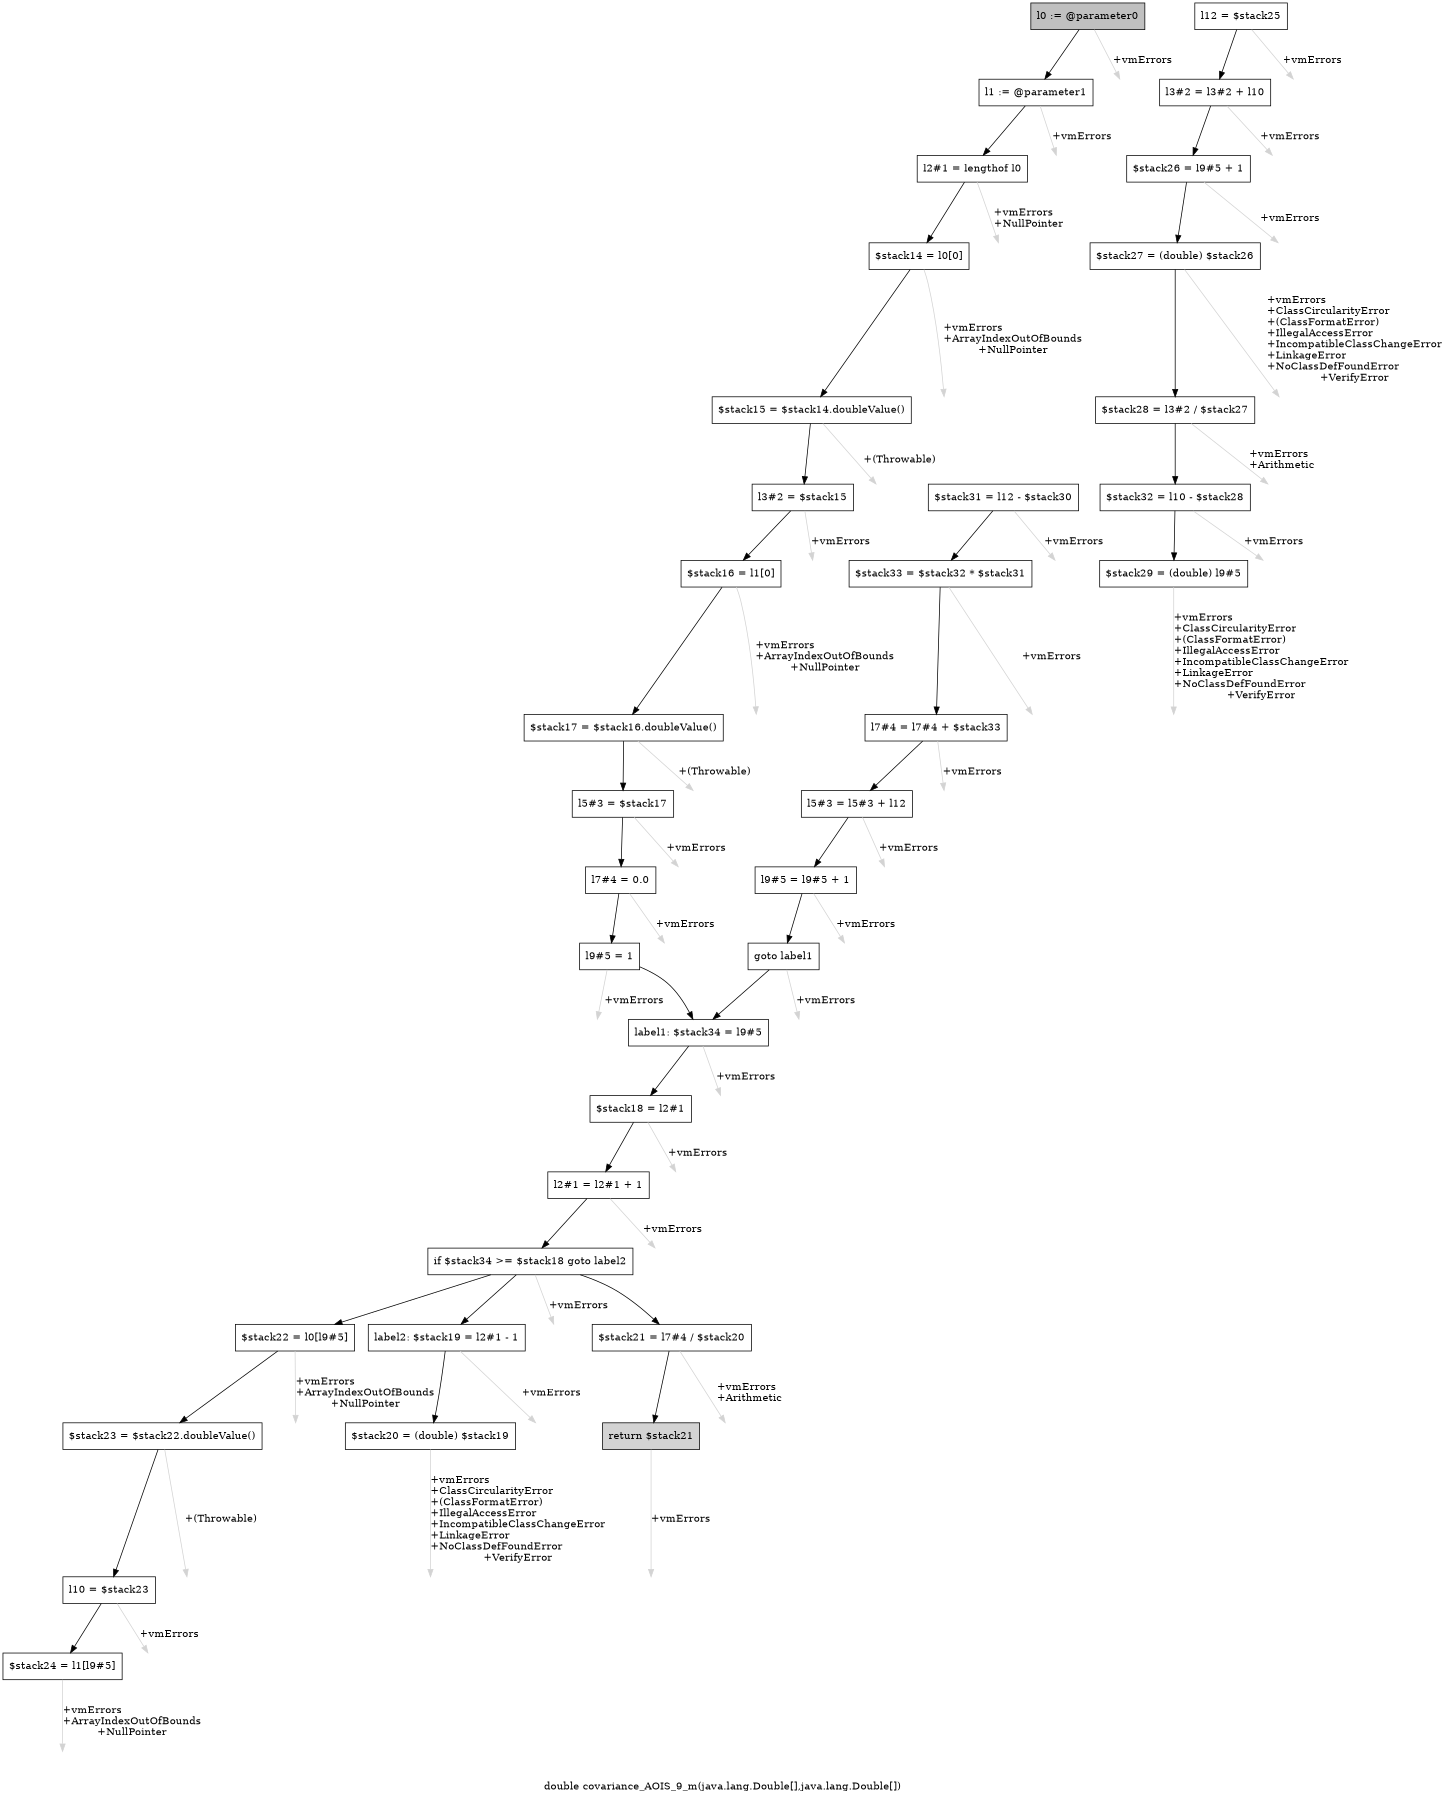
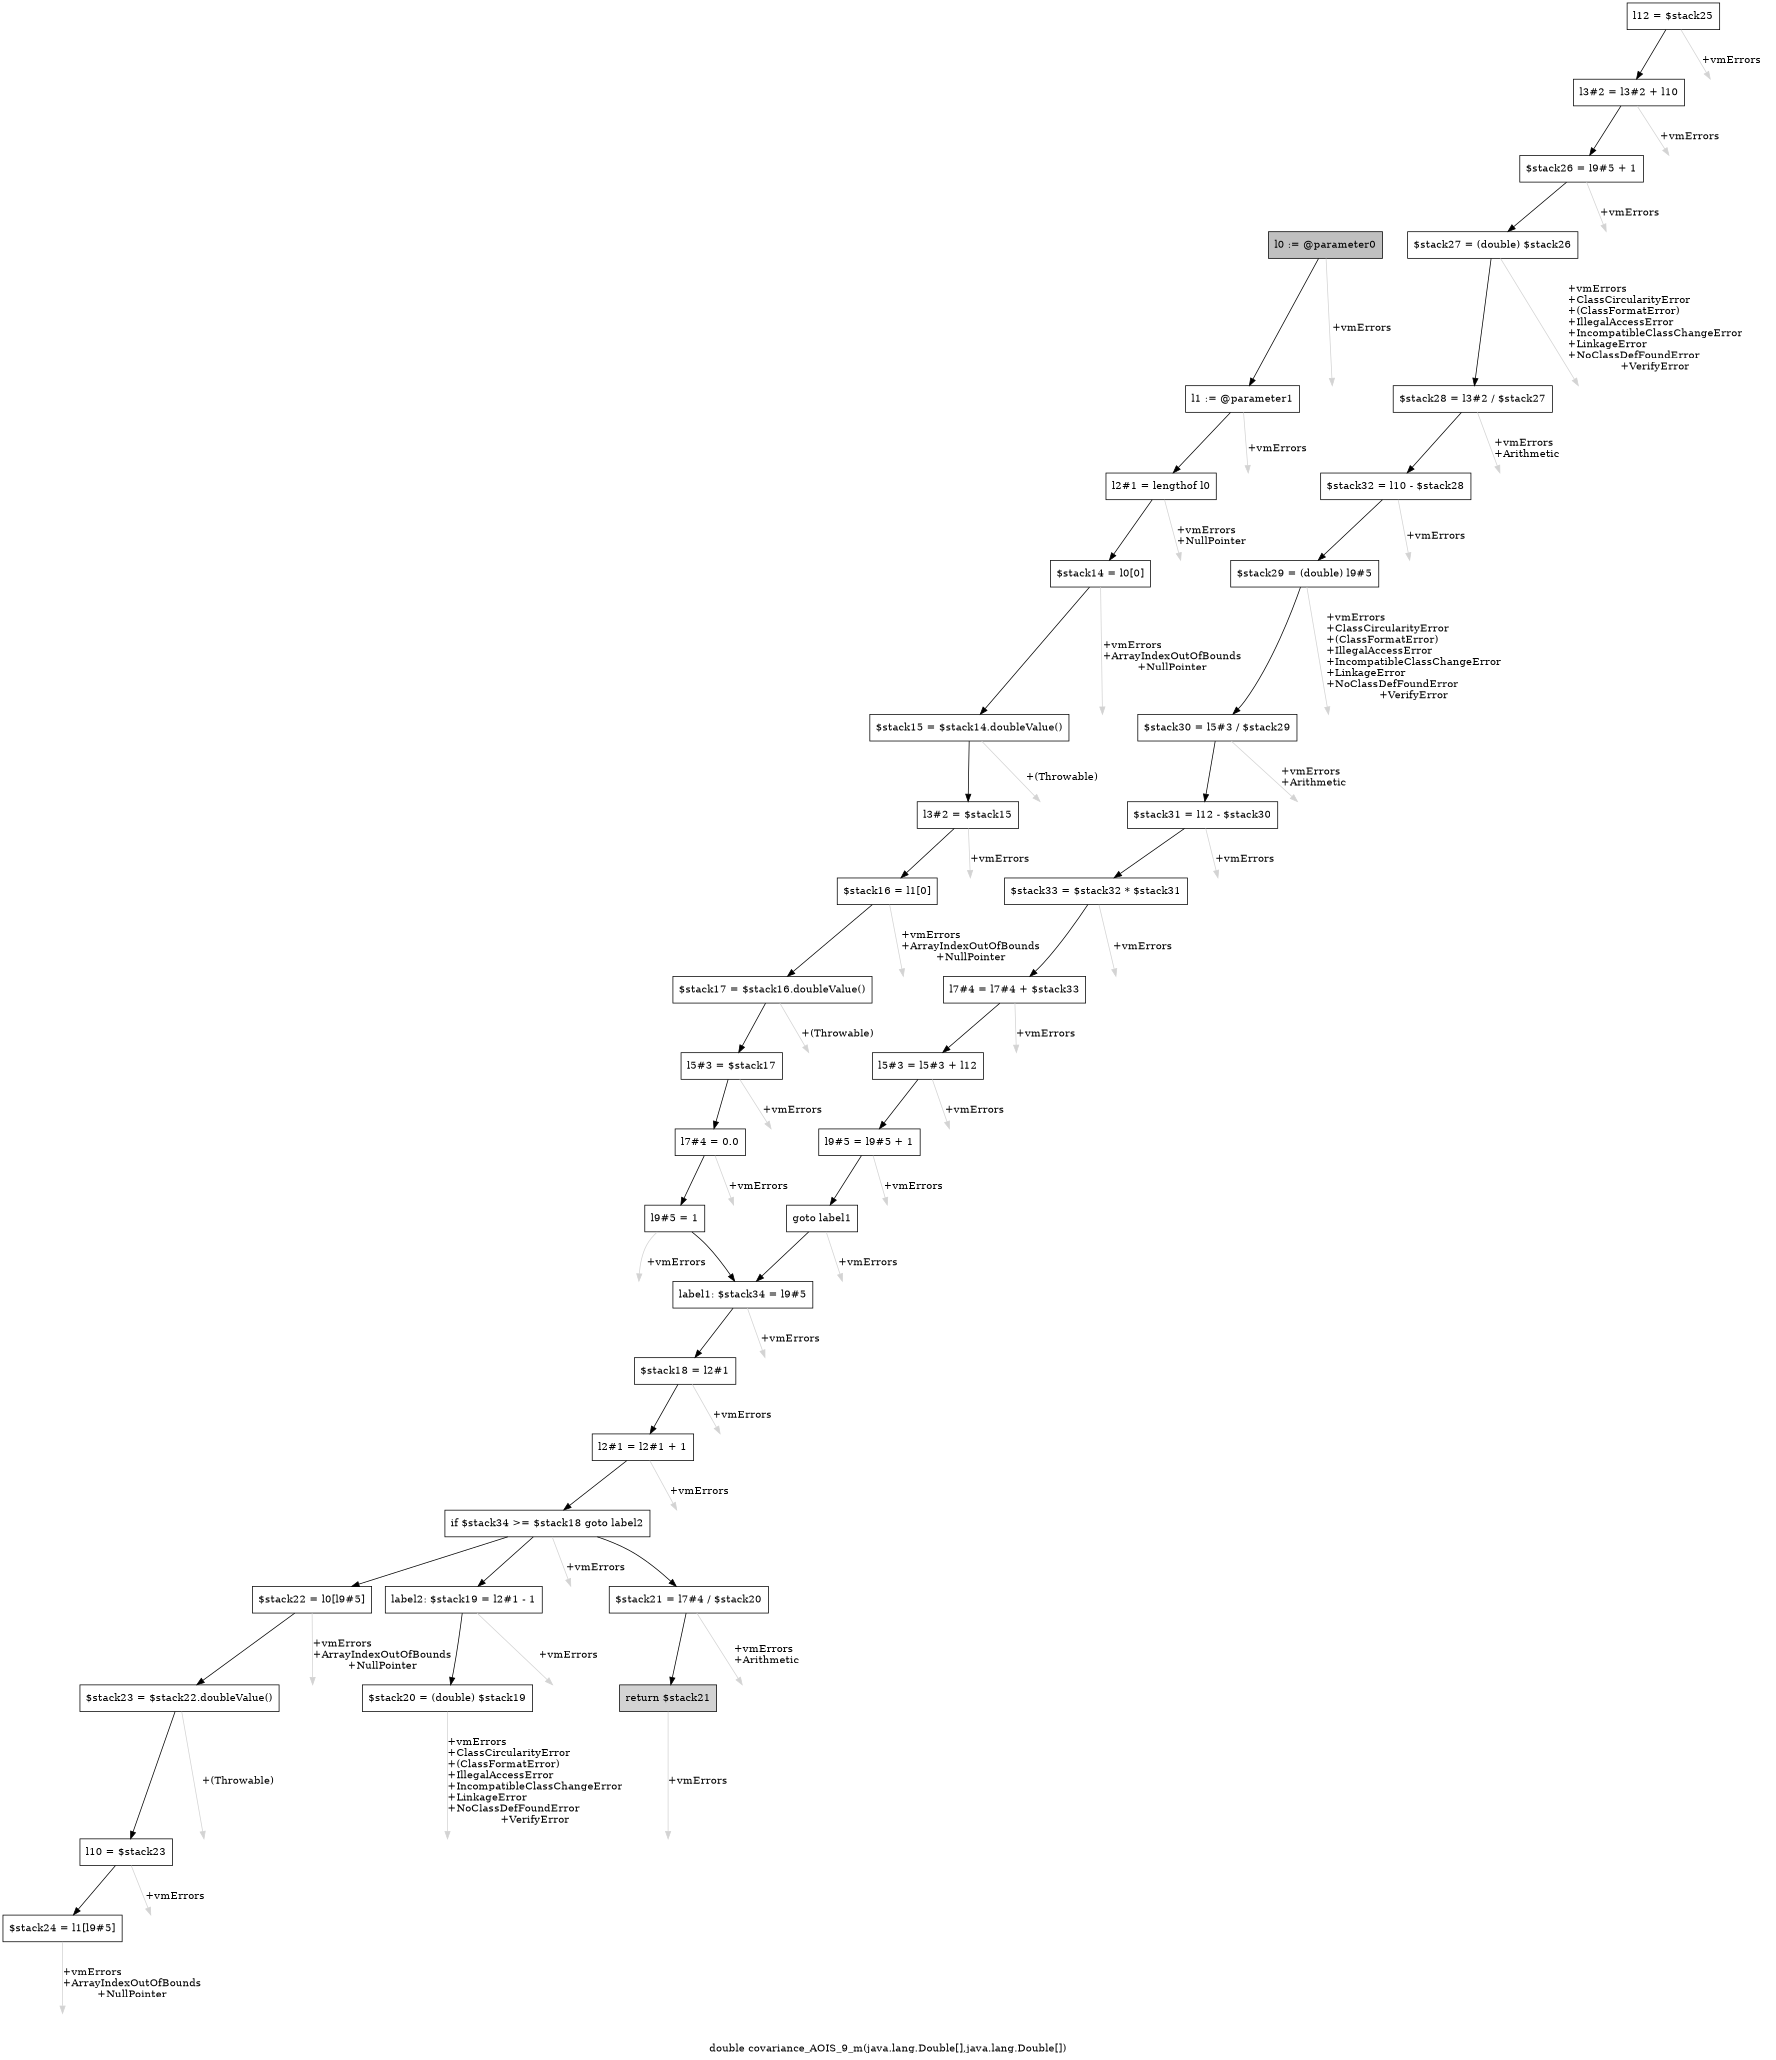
none -> (1217, 728)
